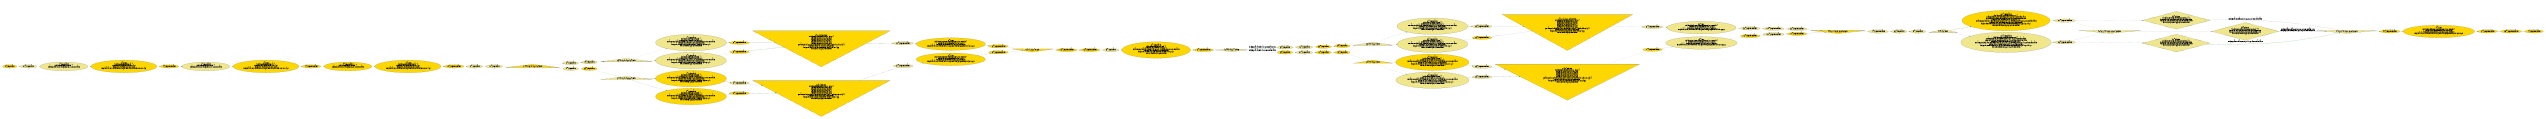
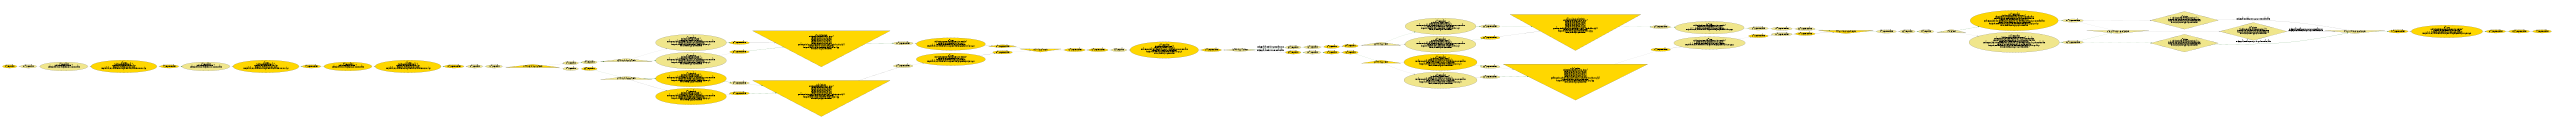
(998, 46) -> (1003, 46)
